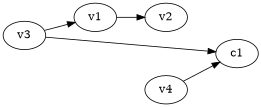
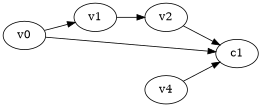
none -> (198, 34)
(24, 35) -> (24, 35)
